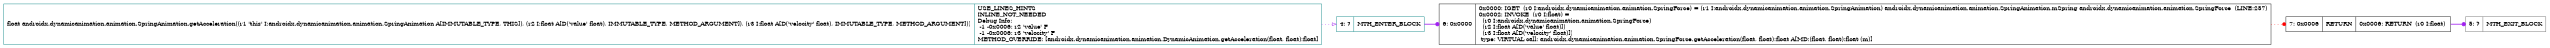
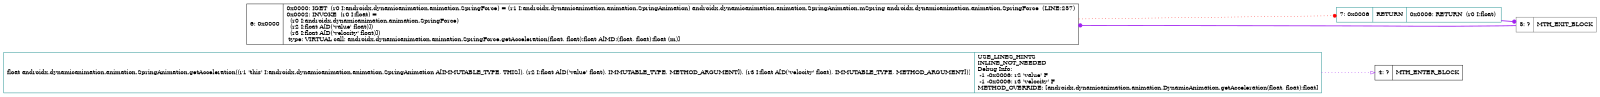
(1380, 24) -> (1419, 73)
(1430, 24) -> (1299, 26)
(2368, 24) -> (1419, 15)
